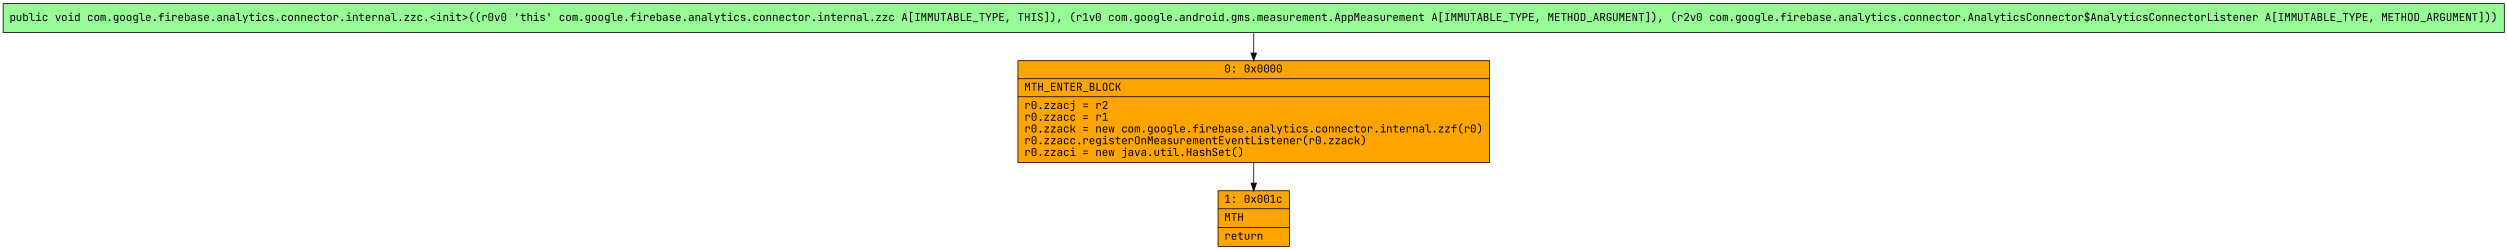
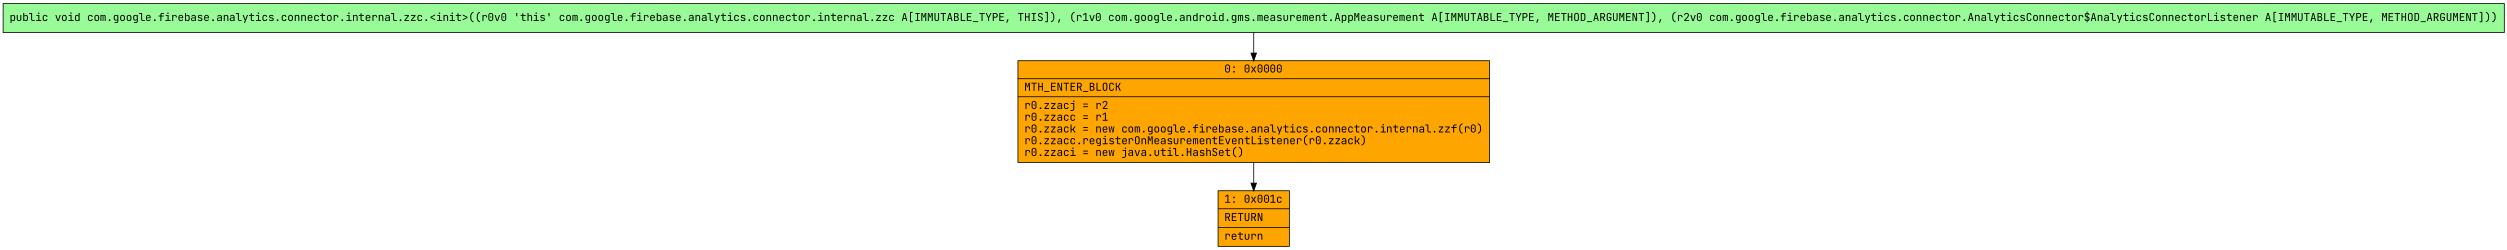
(1234, 218) -> (1244, 218)
